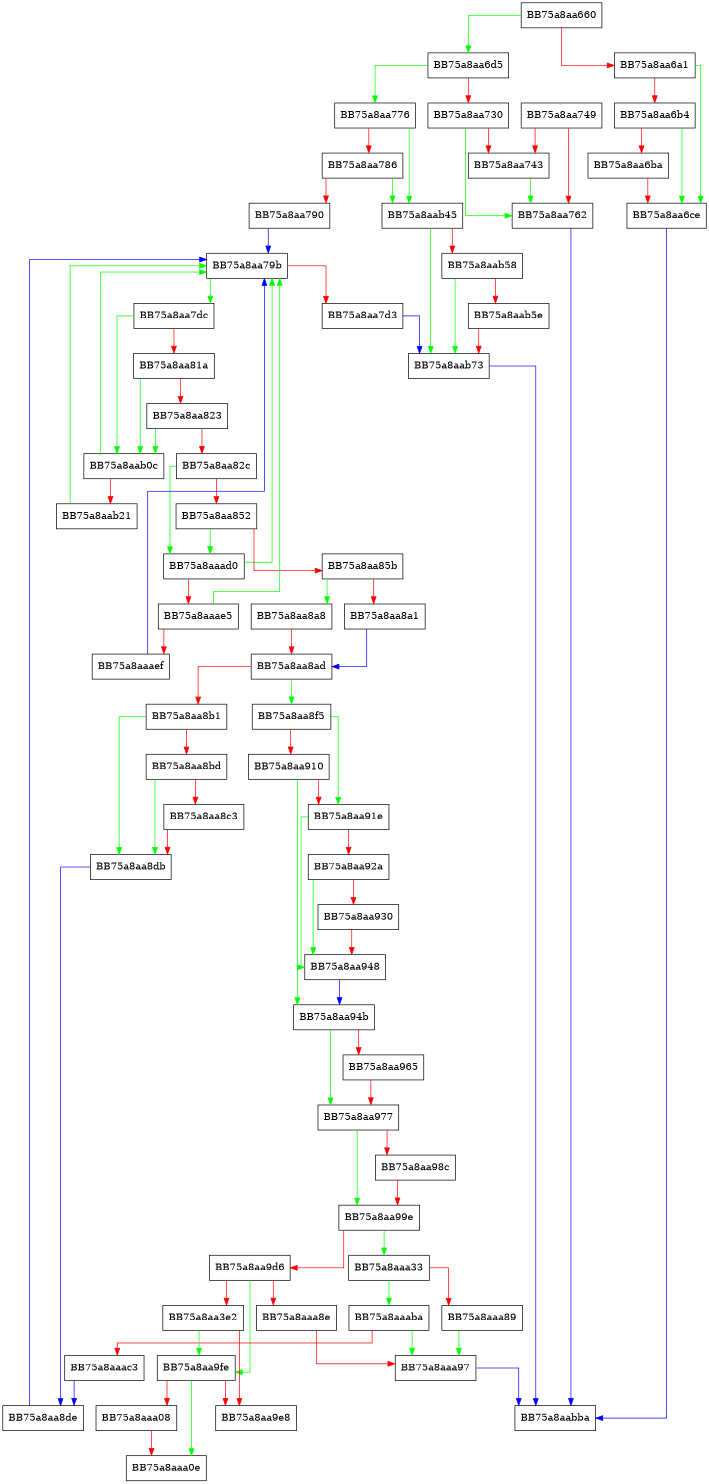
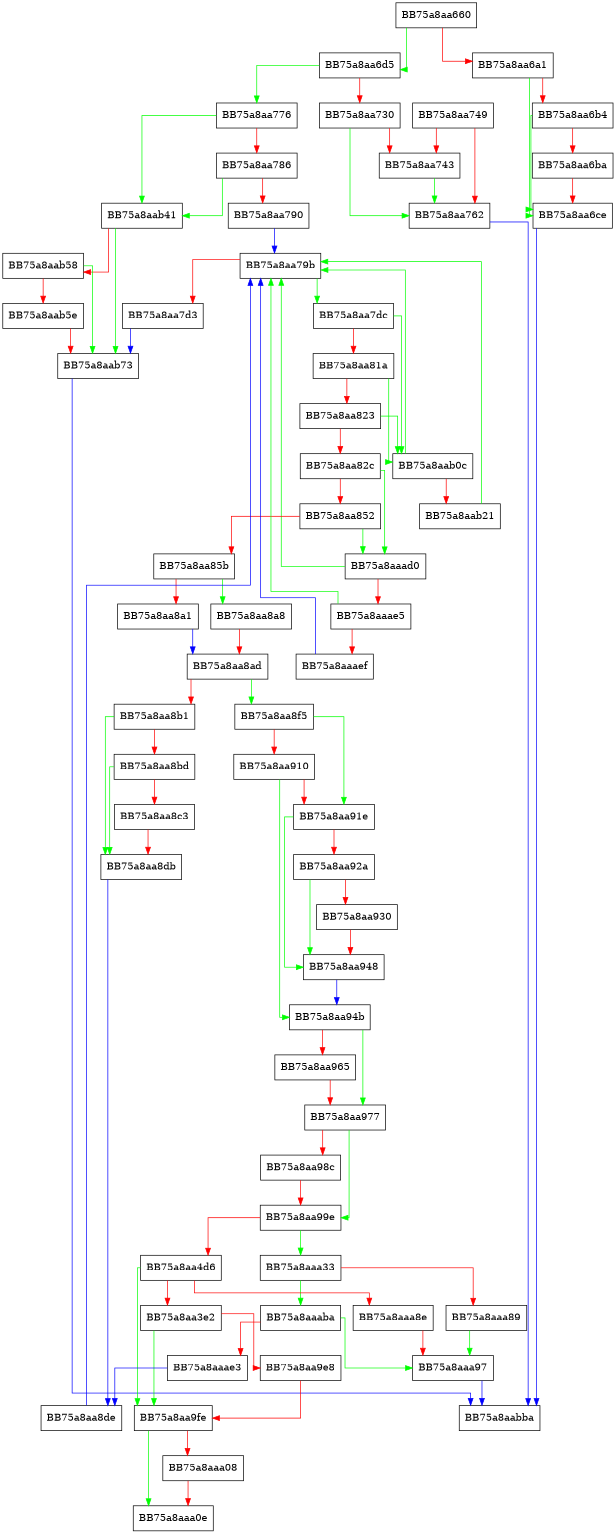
(422, 216) -> (142, 216)
(250, 1268) -> (181, 1268)
(104, 1368) -> (207, 1368)
(225, 1389) -> (279, 1418)
